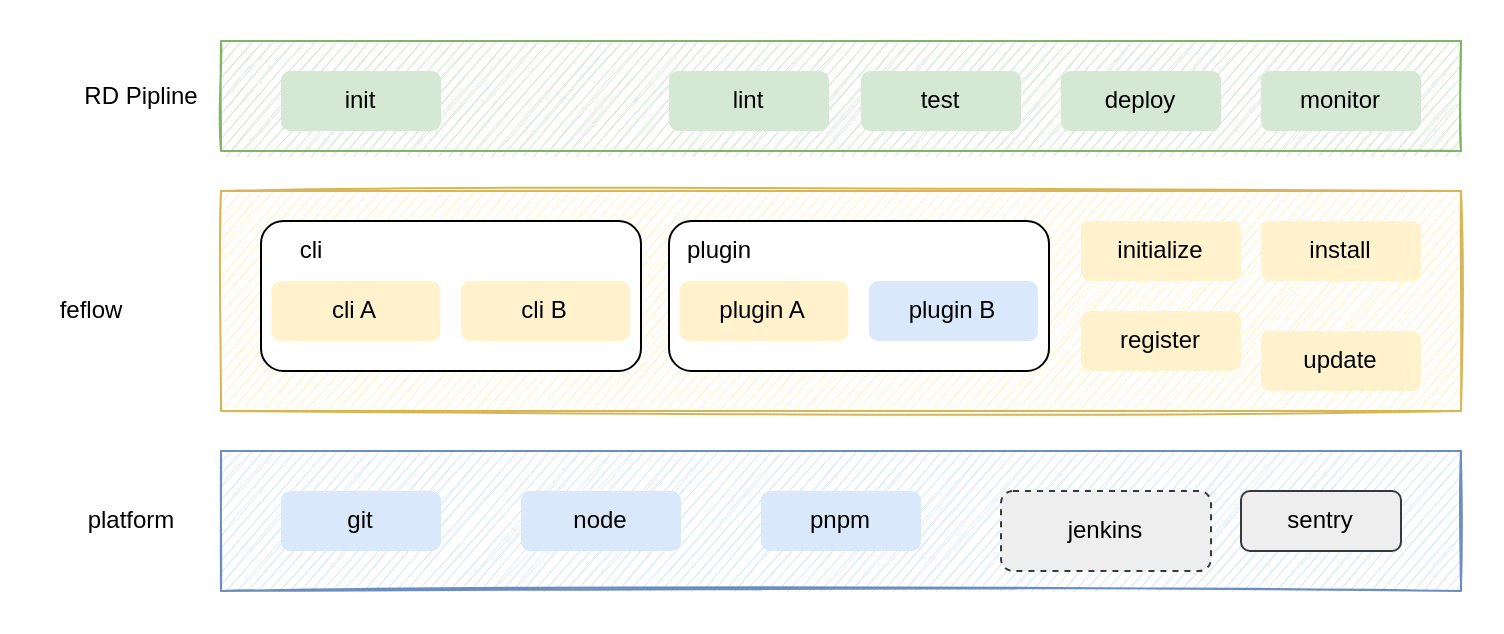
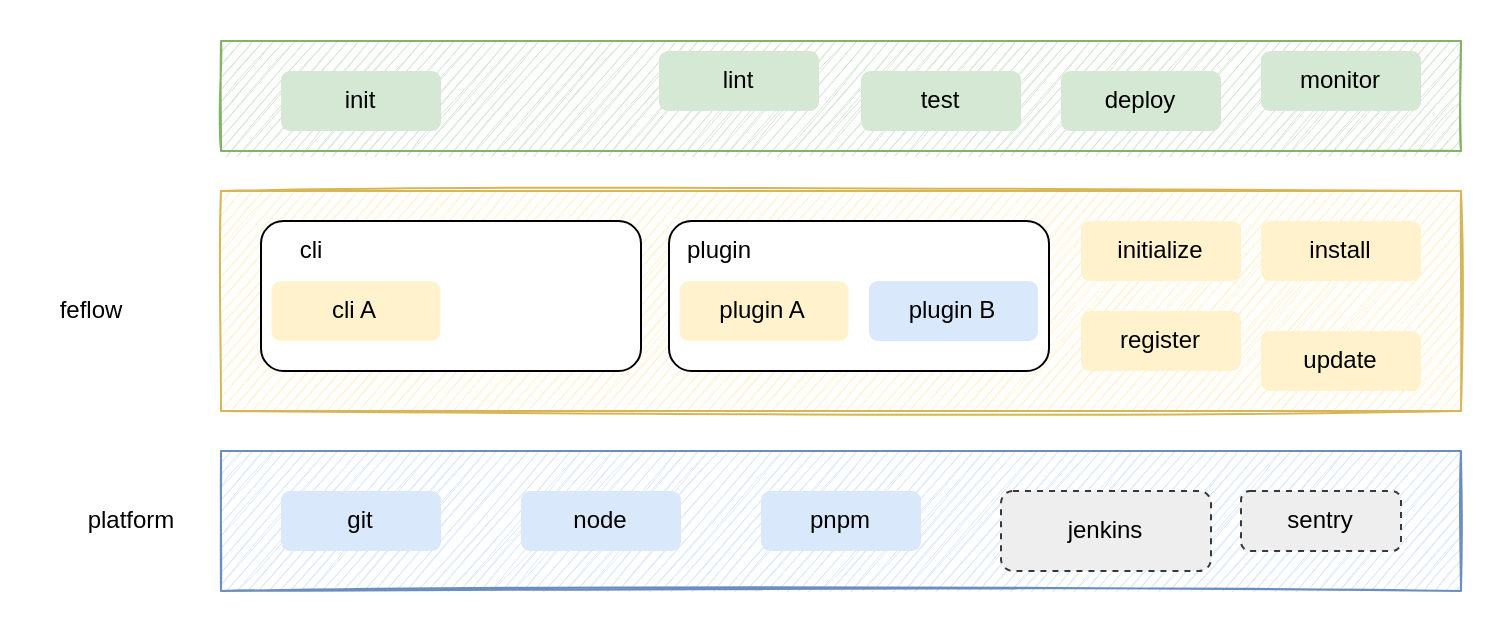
(141, 96) -> none
(749, 101) -> (739, 81)
(1341, 101) -> (1341, 81)
(545, 311) -> none
(1321, 521) -> (1321, 521)
